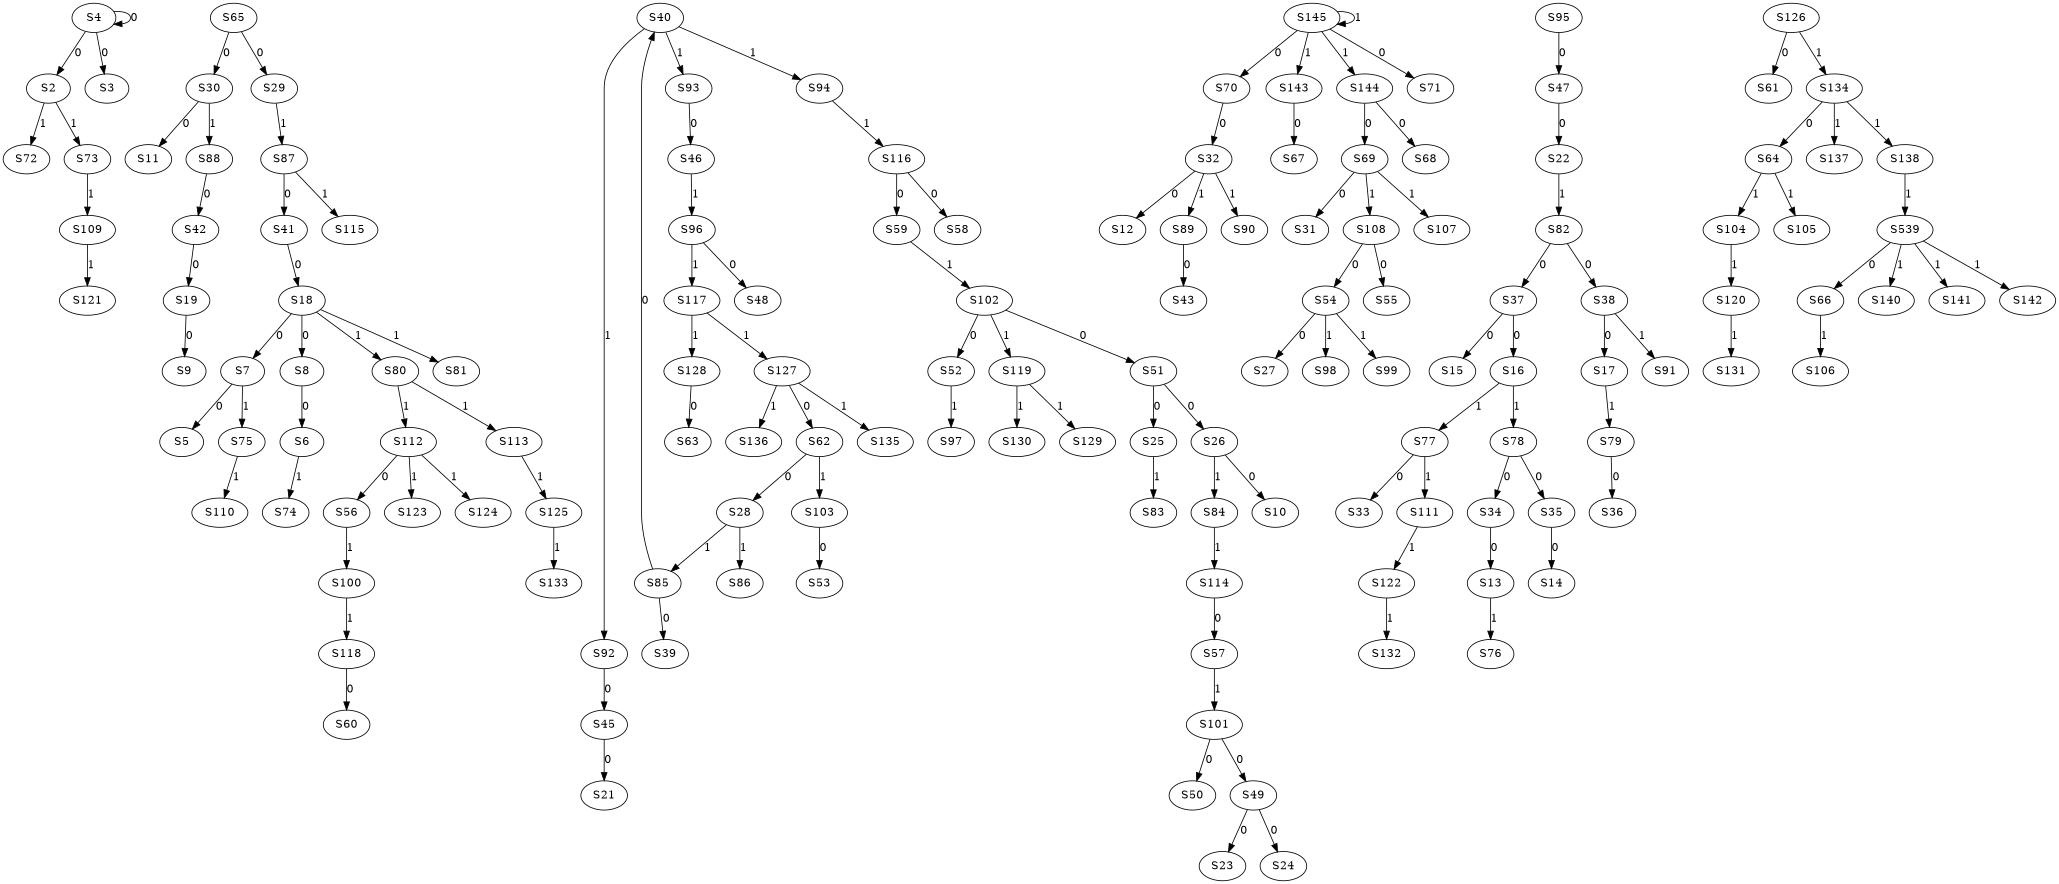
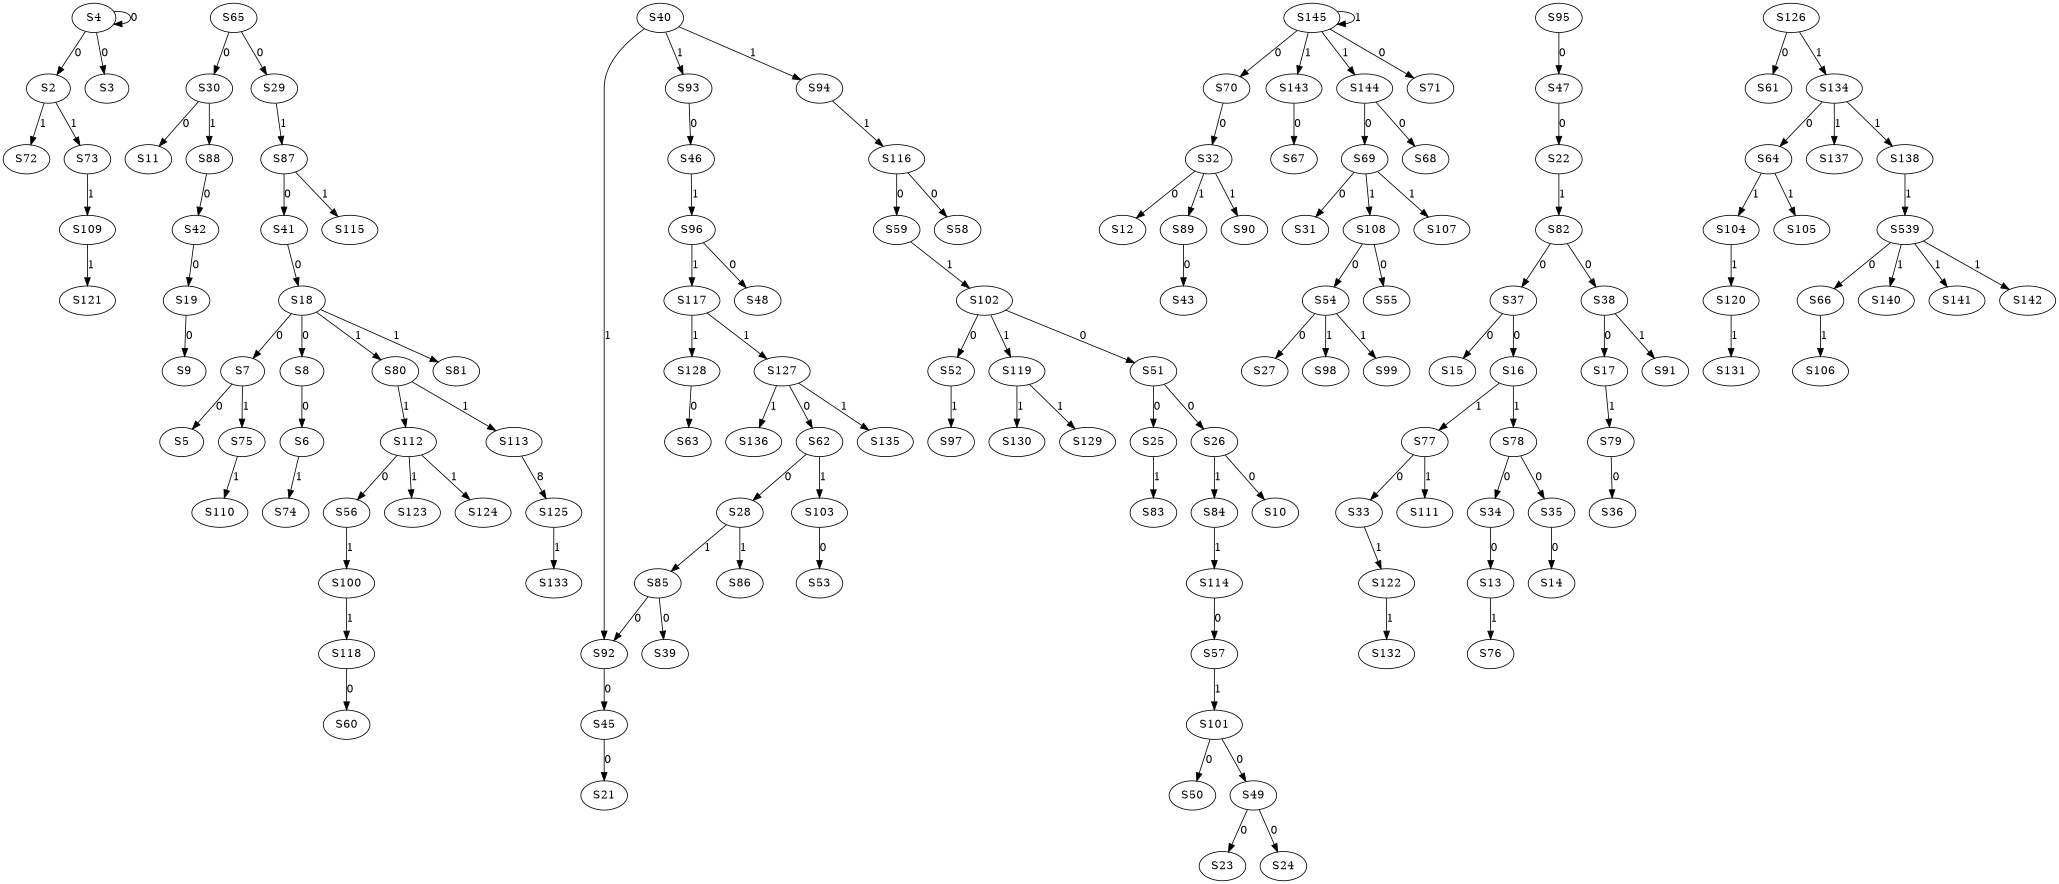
(642, 305) -> (634, 615)
(541, 477) -> (541, 477)
(1408, 544) -> (1371, 544)
